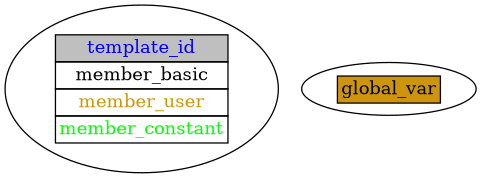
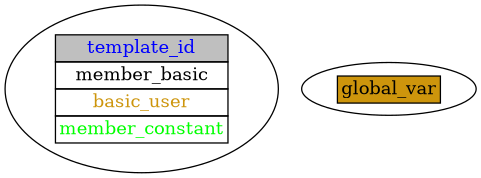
(142, 102) -> (142, 102)
